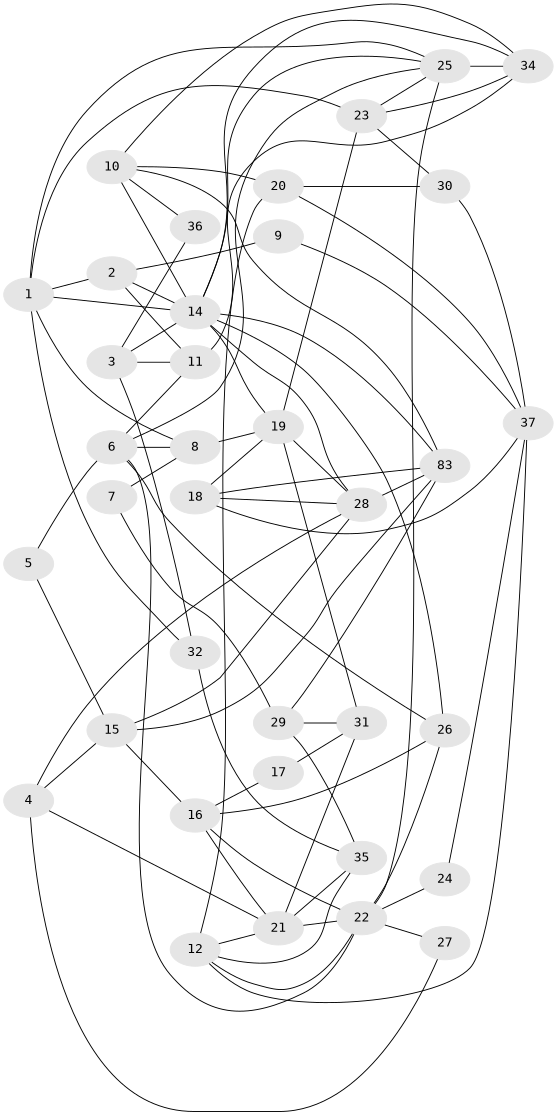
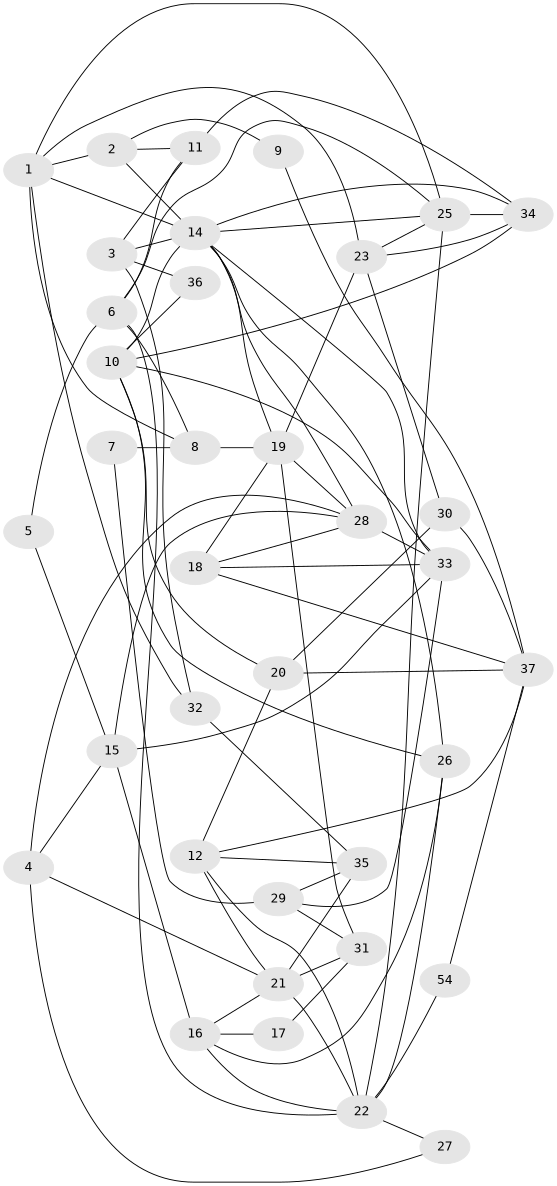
(445, 466) -> (445, 564)
(262, 605) -> (171, 645)
(445, 879) -> (445, 980)
